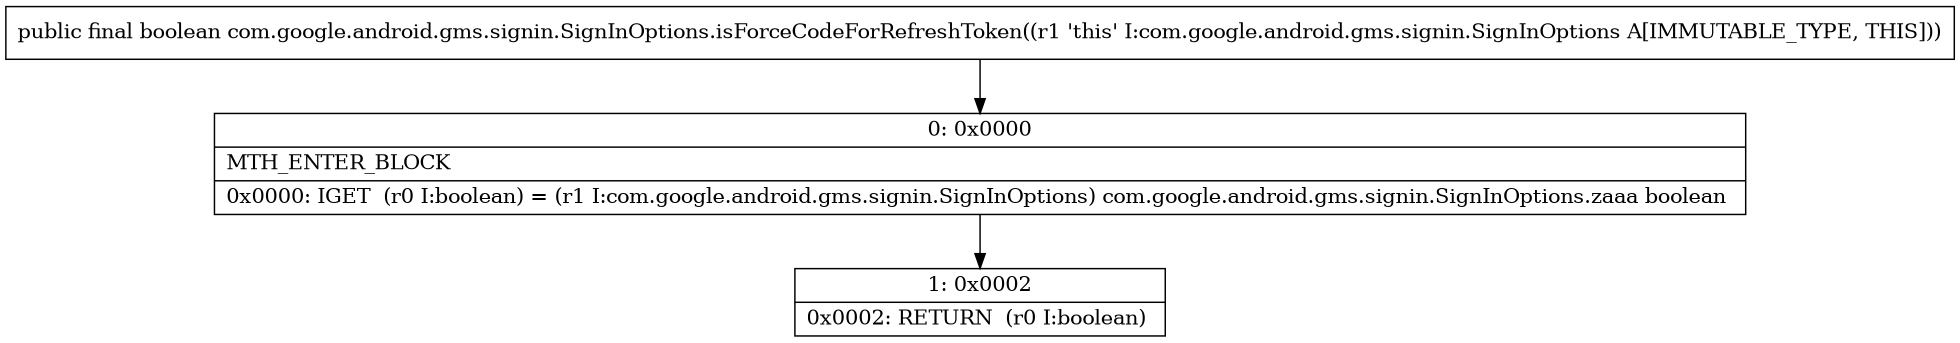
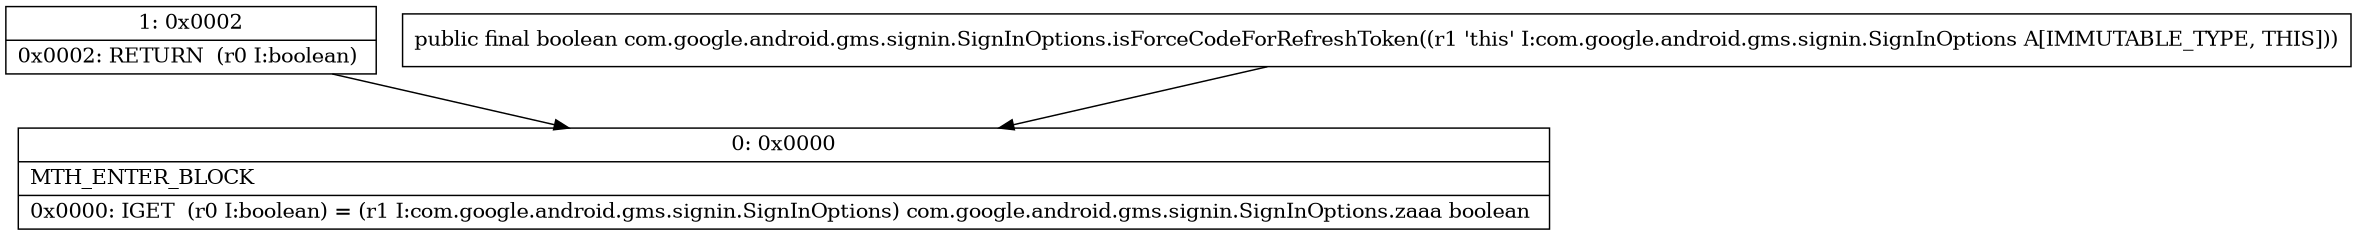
(980, 234) -> (443, 99)
